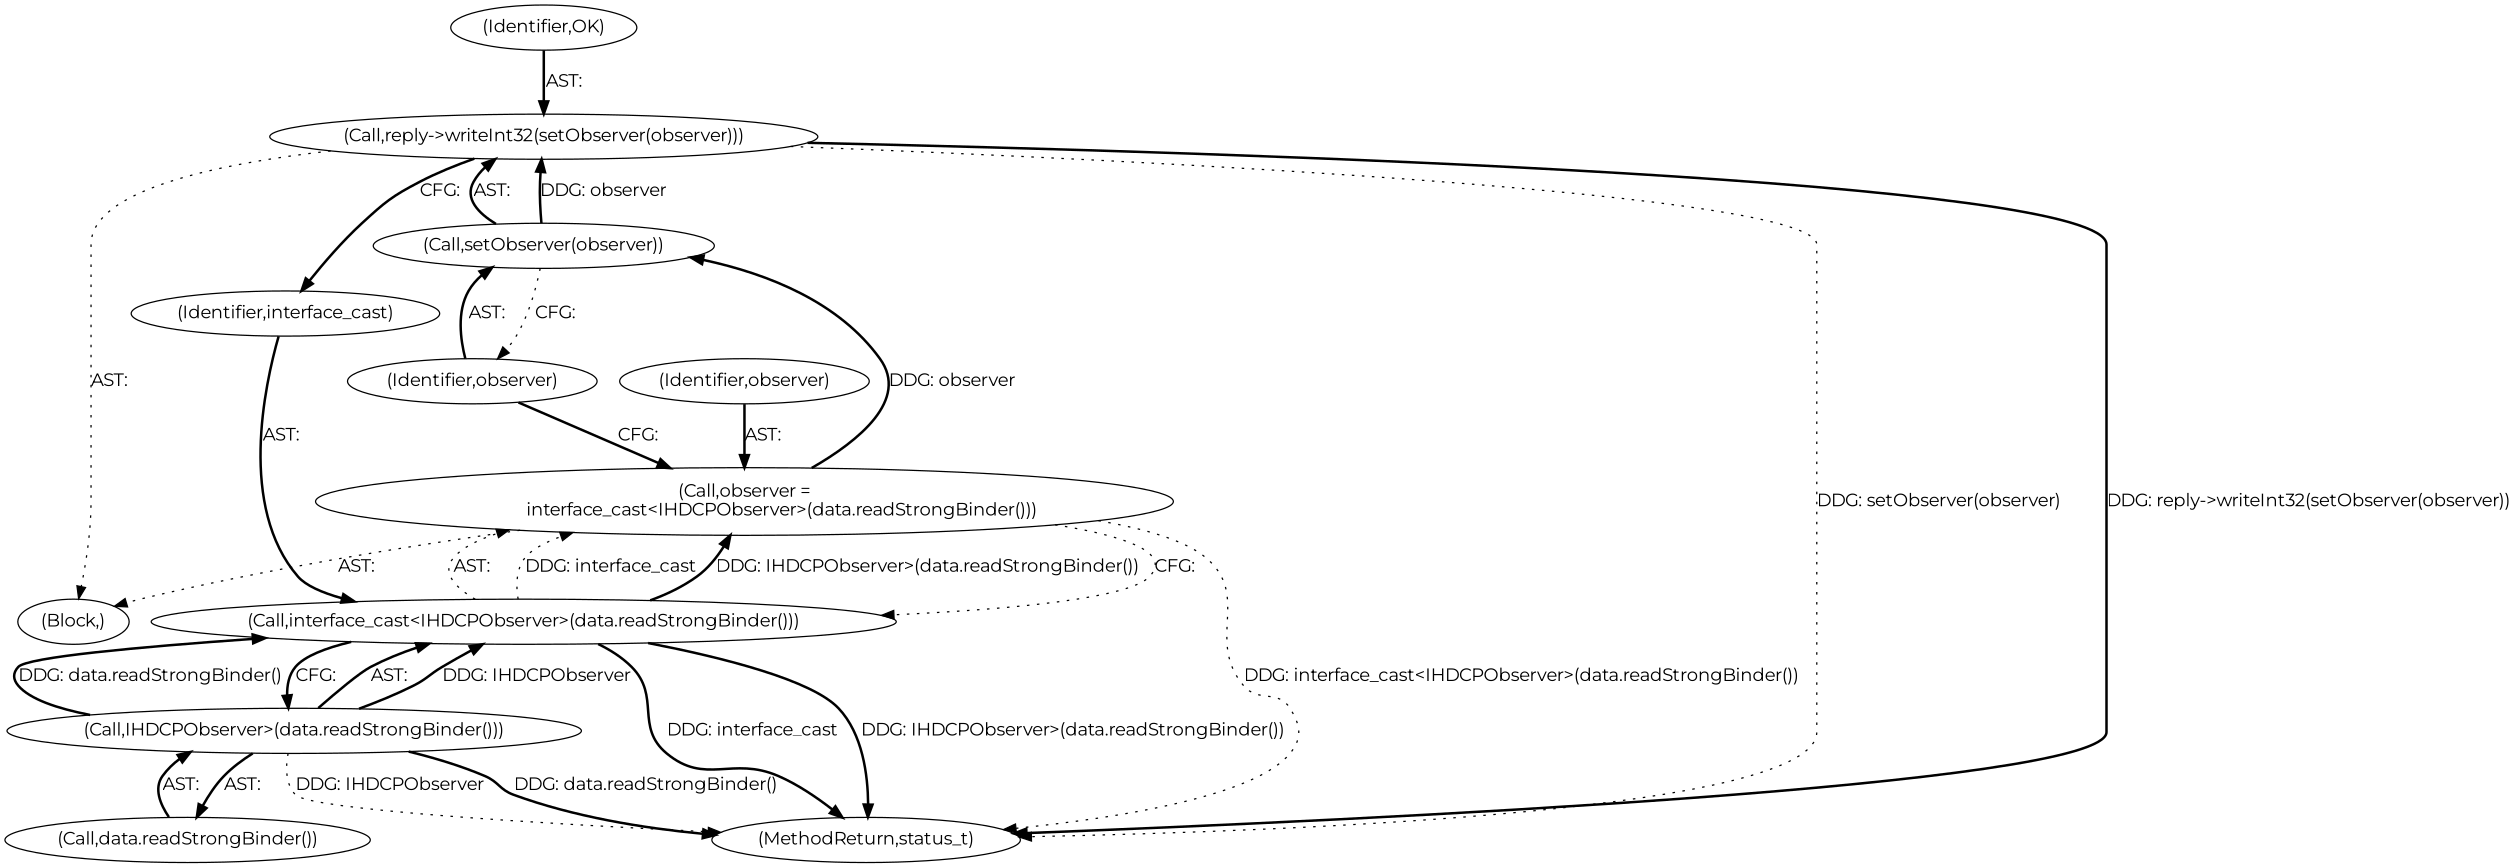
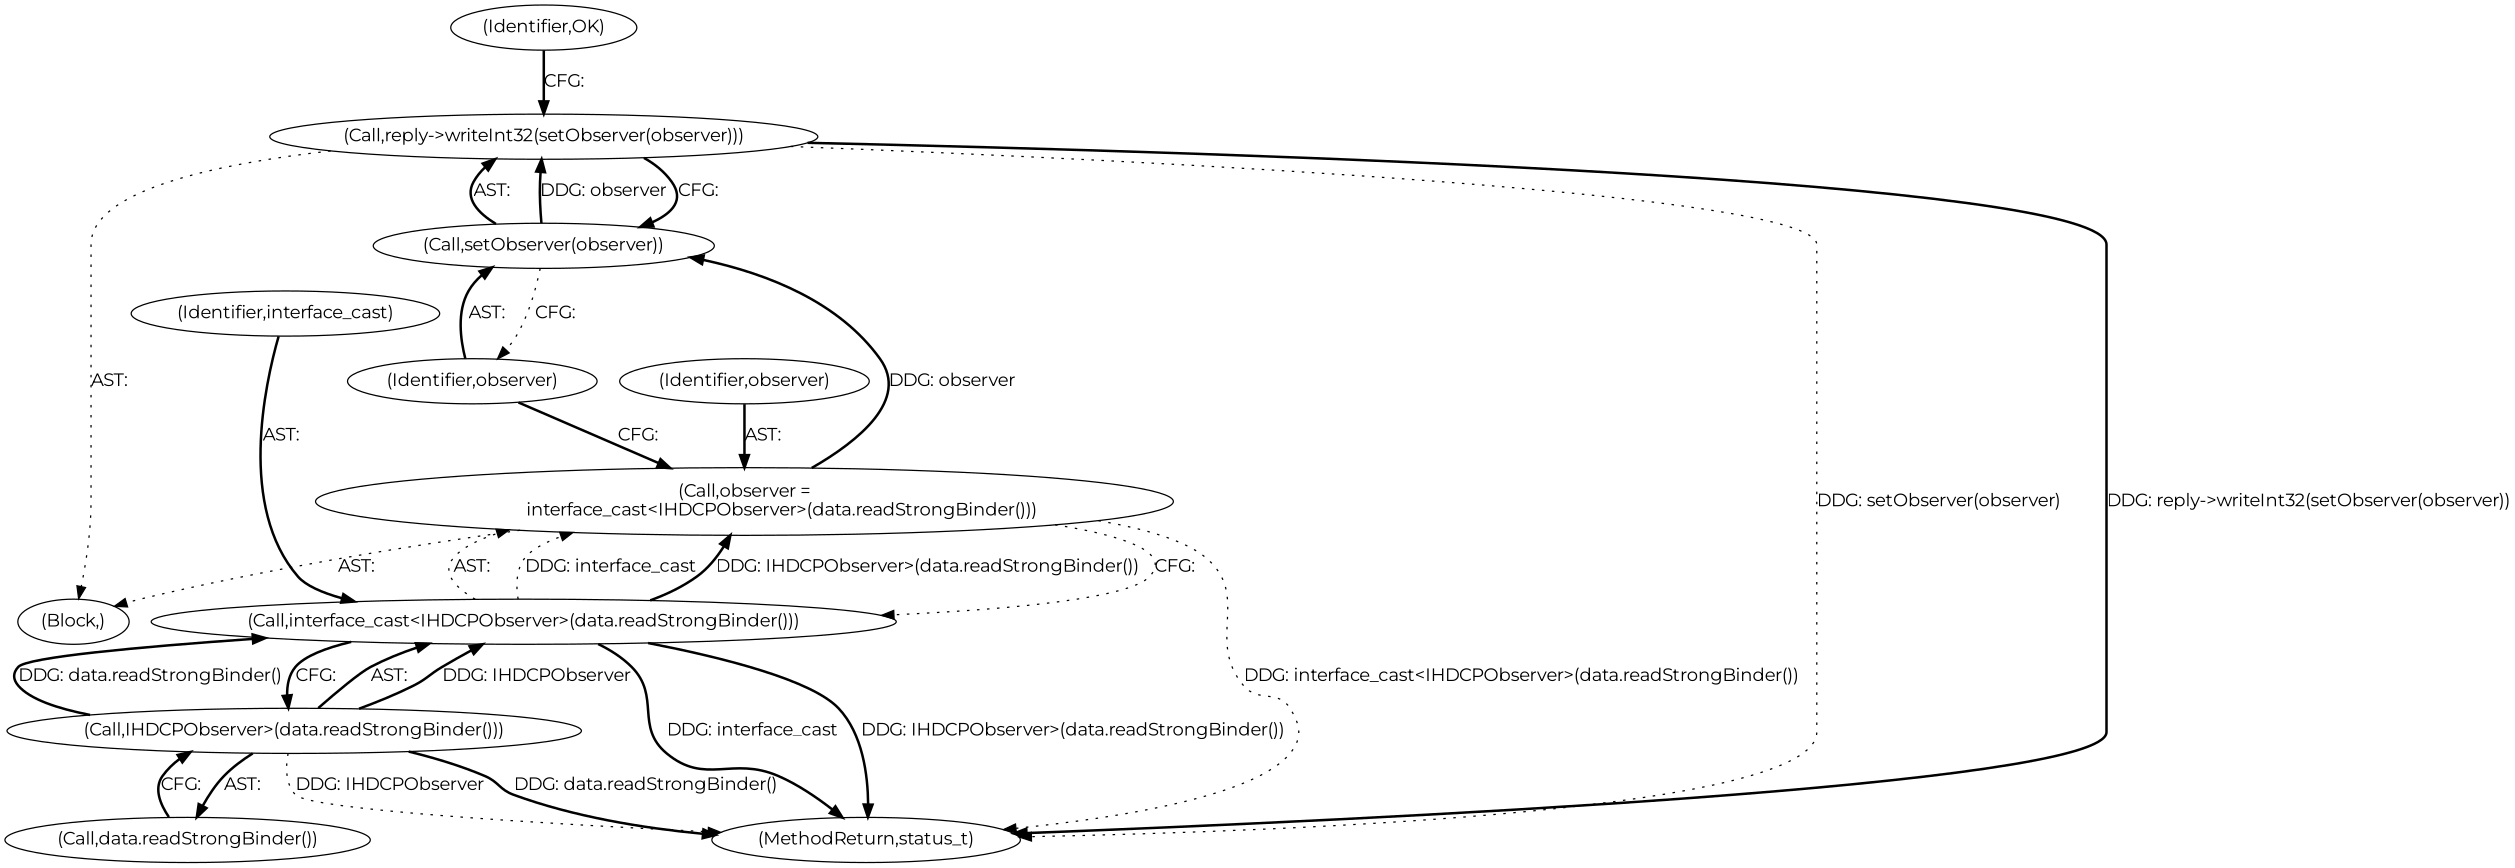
(567, 82) -> (567, 82)
(382, 206) -> (676, 189)
(184, 785) -> (184, 785)
